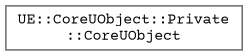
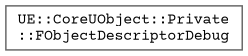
(124, 28) -> (124, 28)
